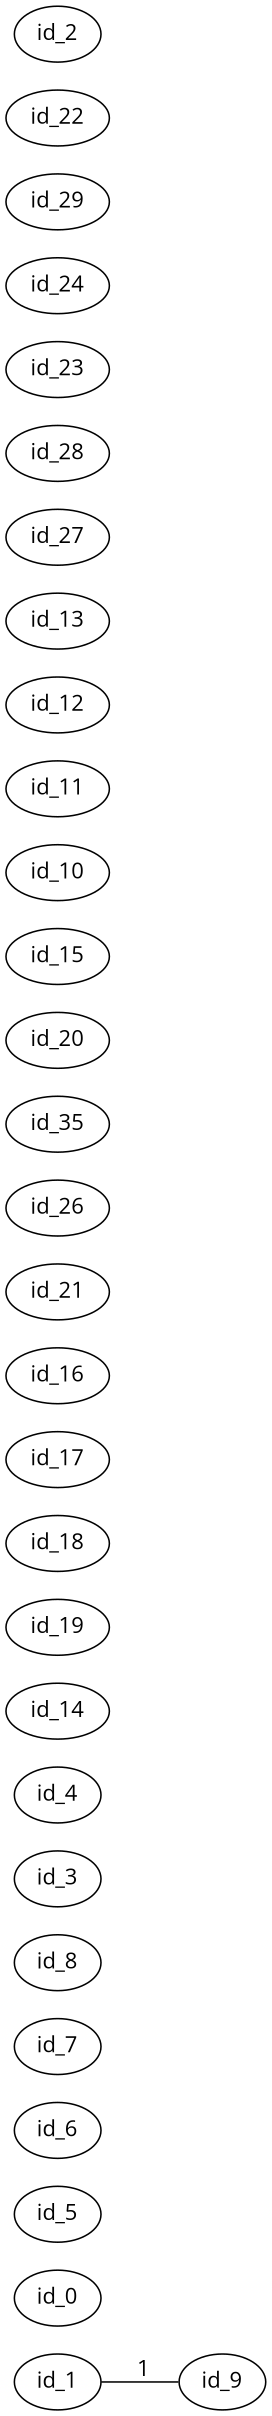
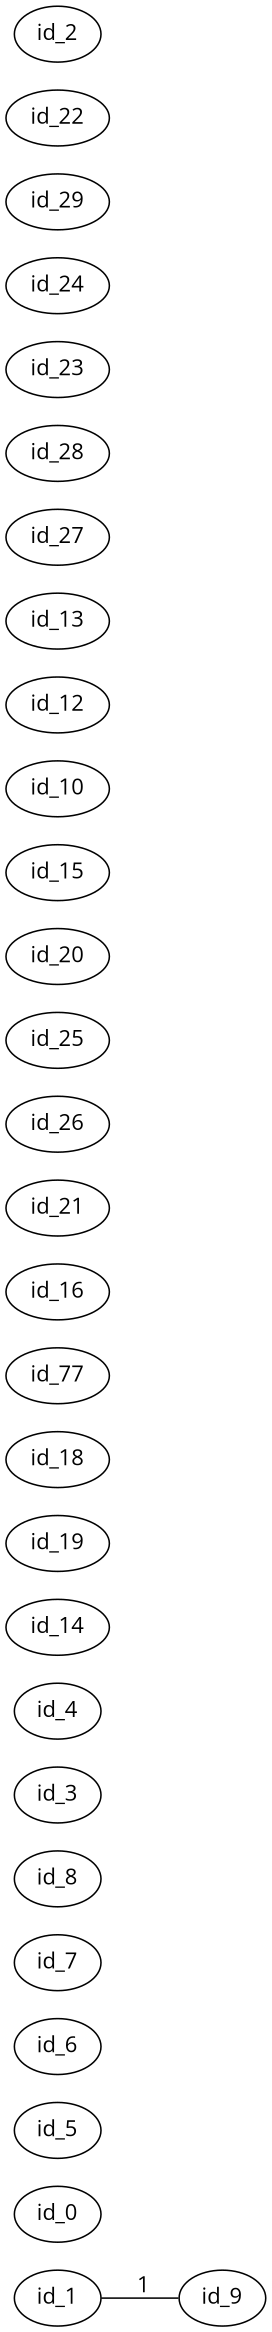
(58, 789) -> none
(58, 1124) -> (58, 1040)
(58, 1460) -> (58, 1376)
